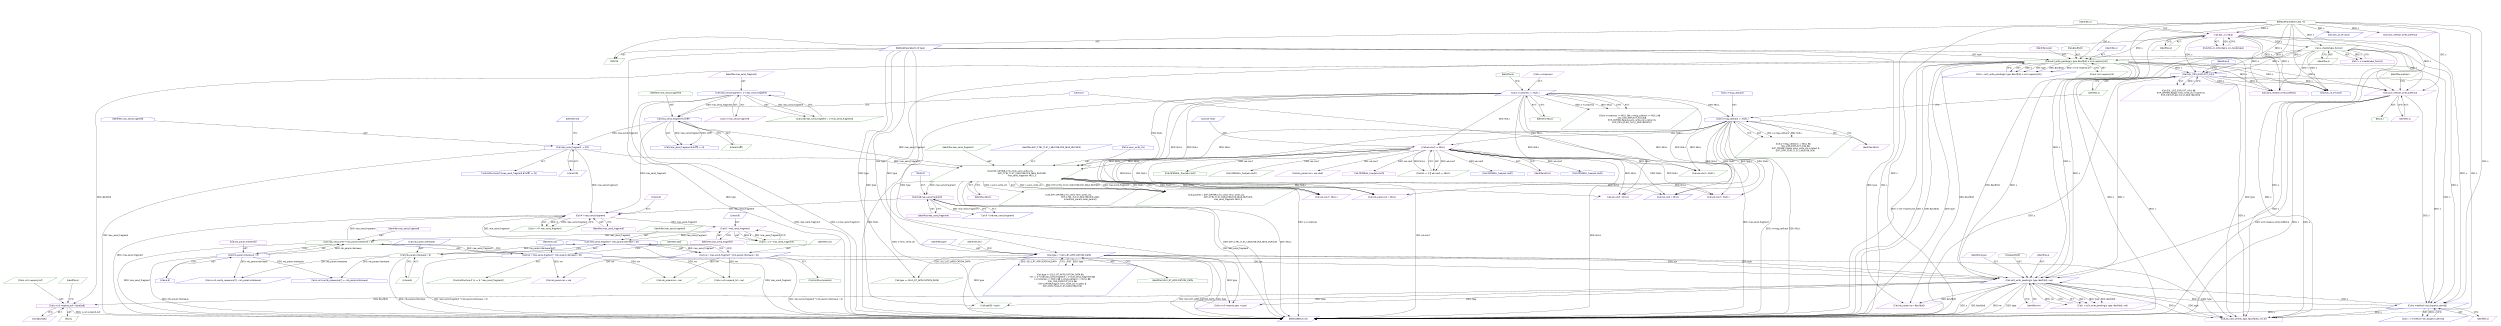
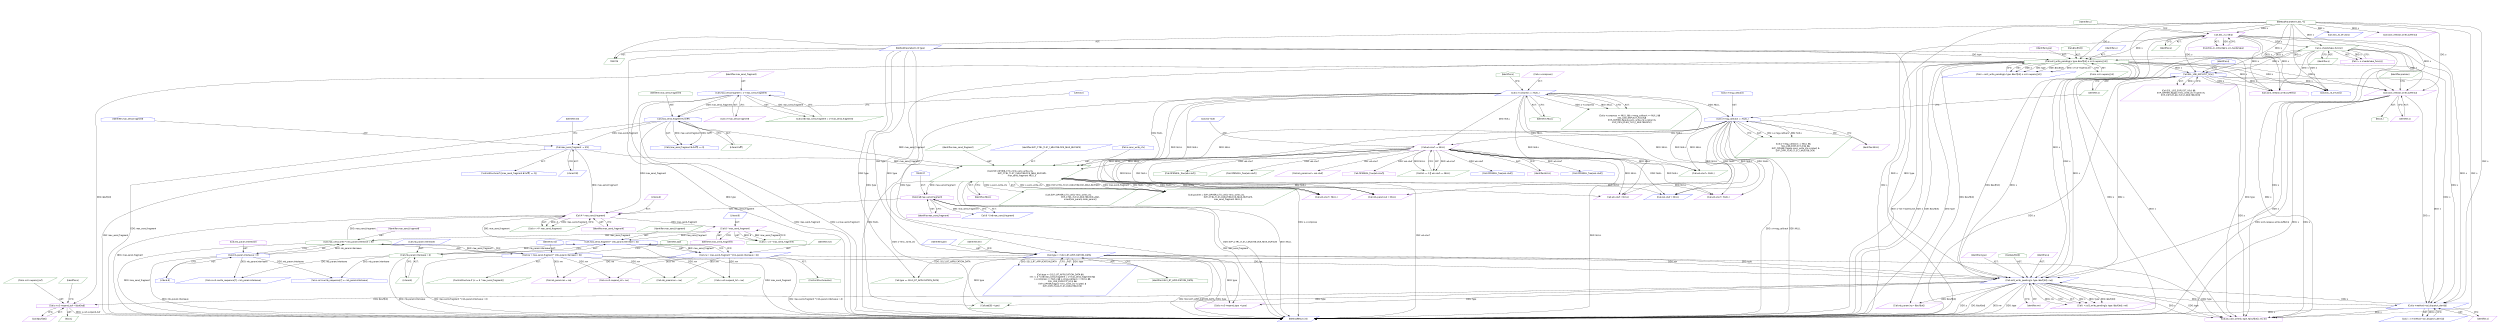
(1548, 51) -> (1567, 50)
(2198, 75) -> (2198, 75)
(1663, 161) -> (133, 313)
none -> (614, 280)
